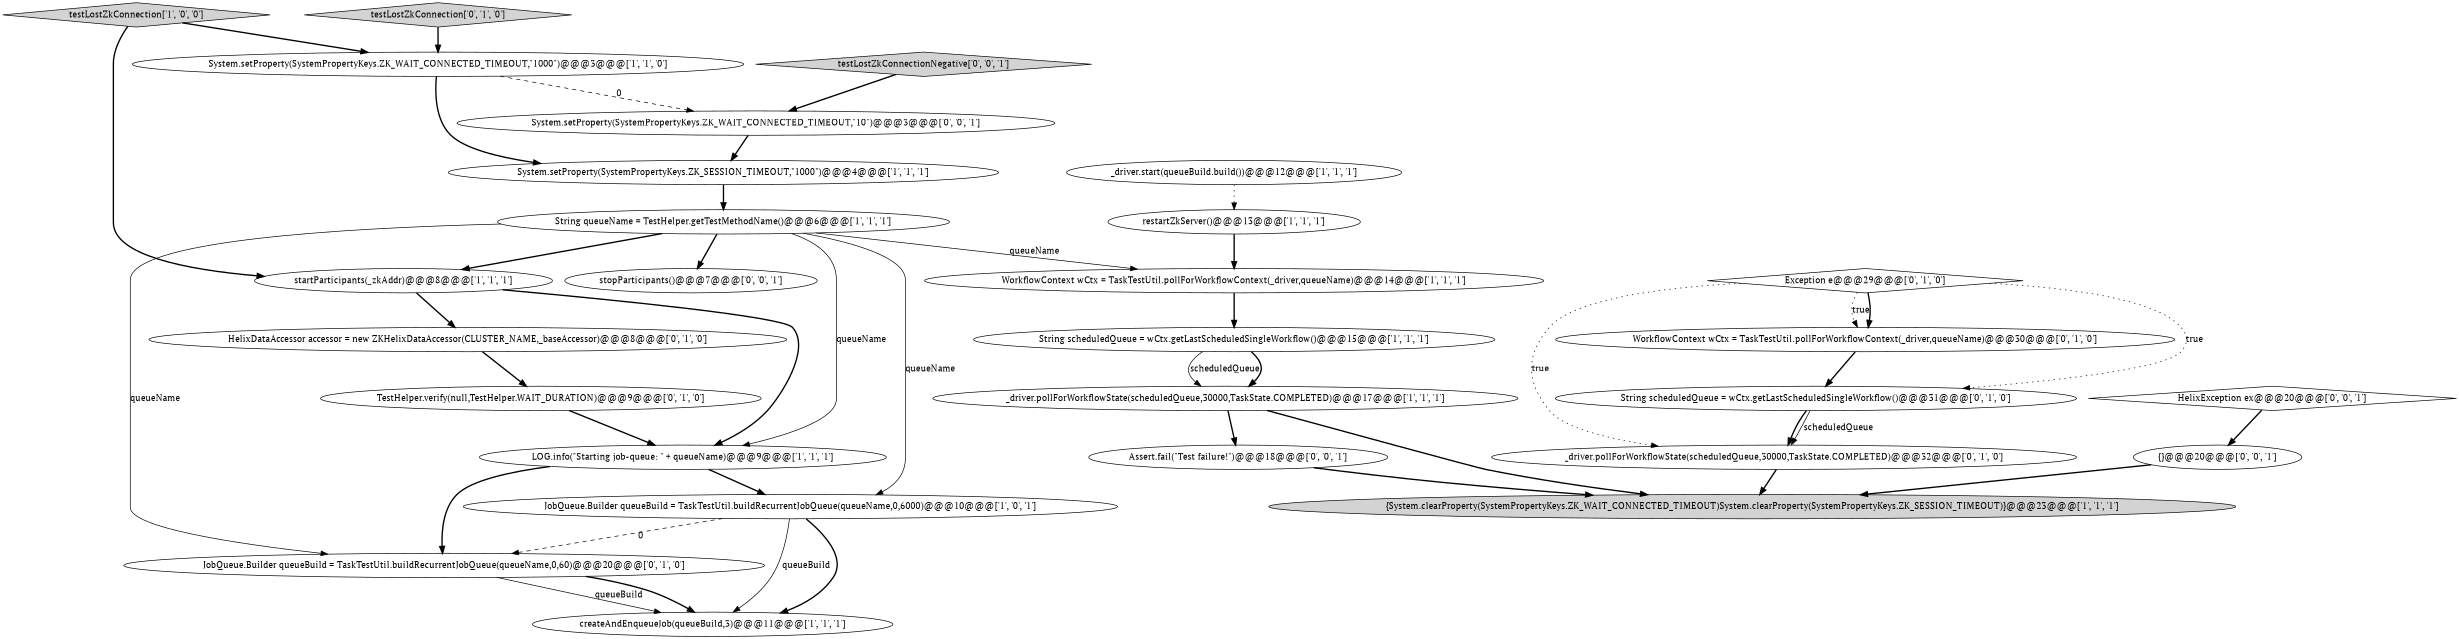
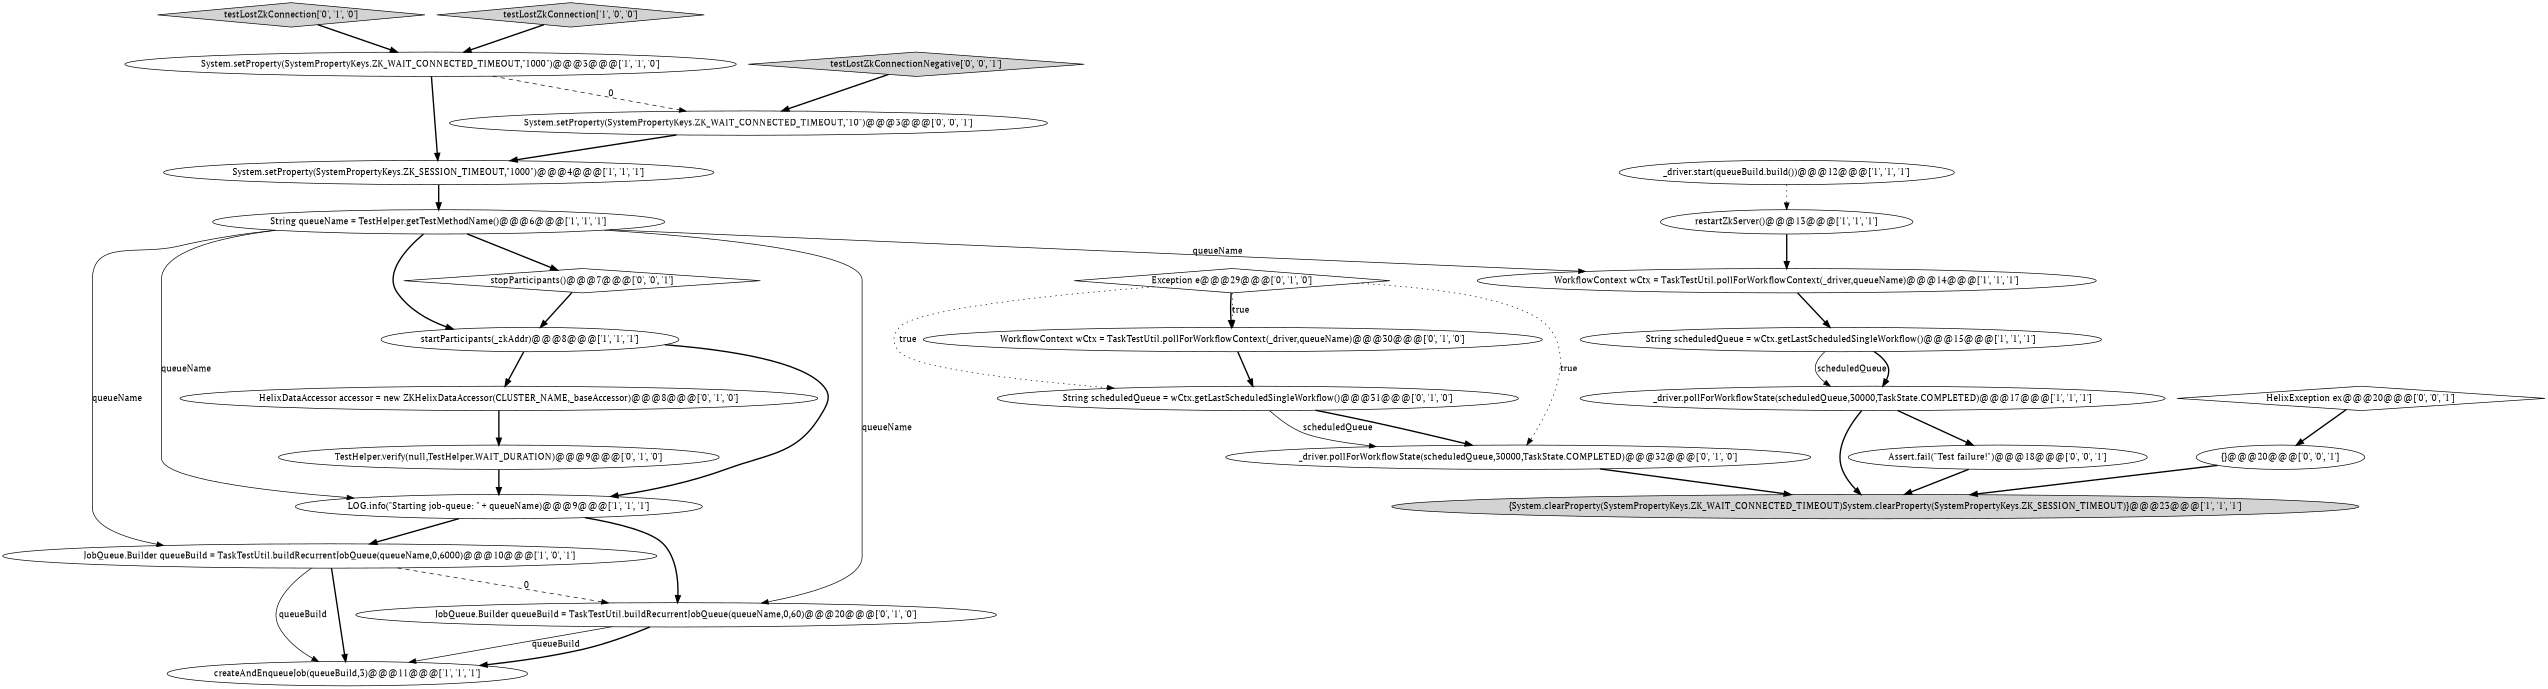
(113, 204) -> (559, 307)
(691, 281) -> (582, 281)
